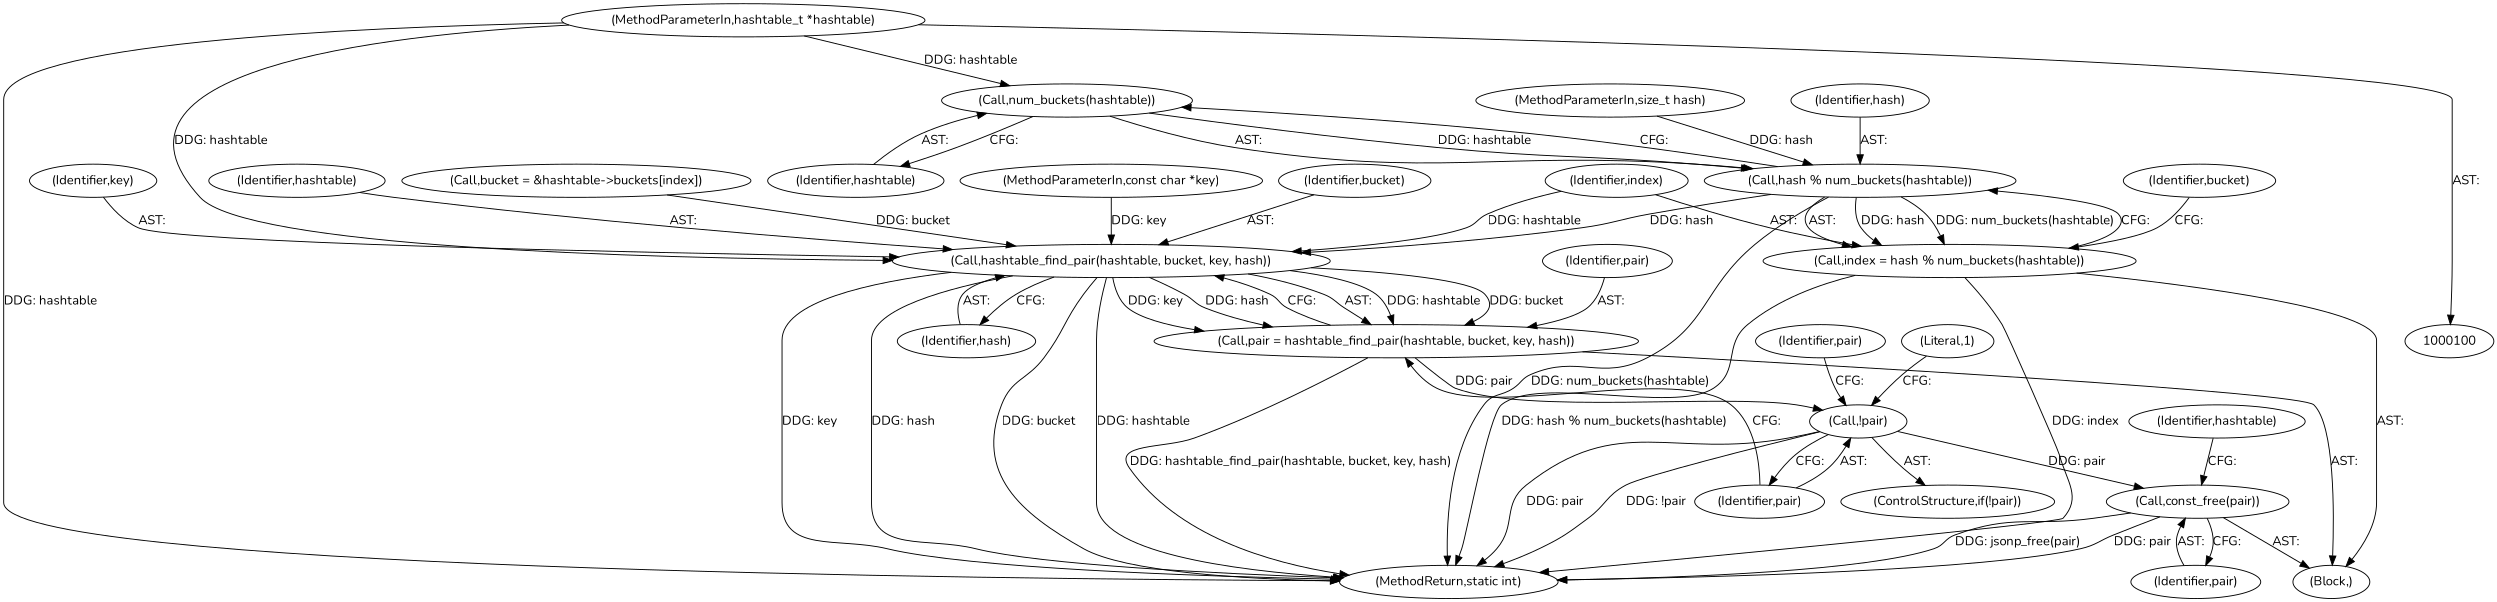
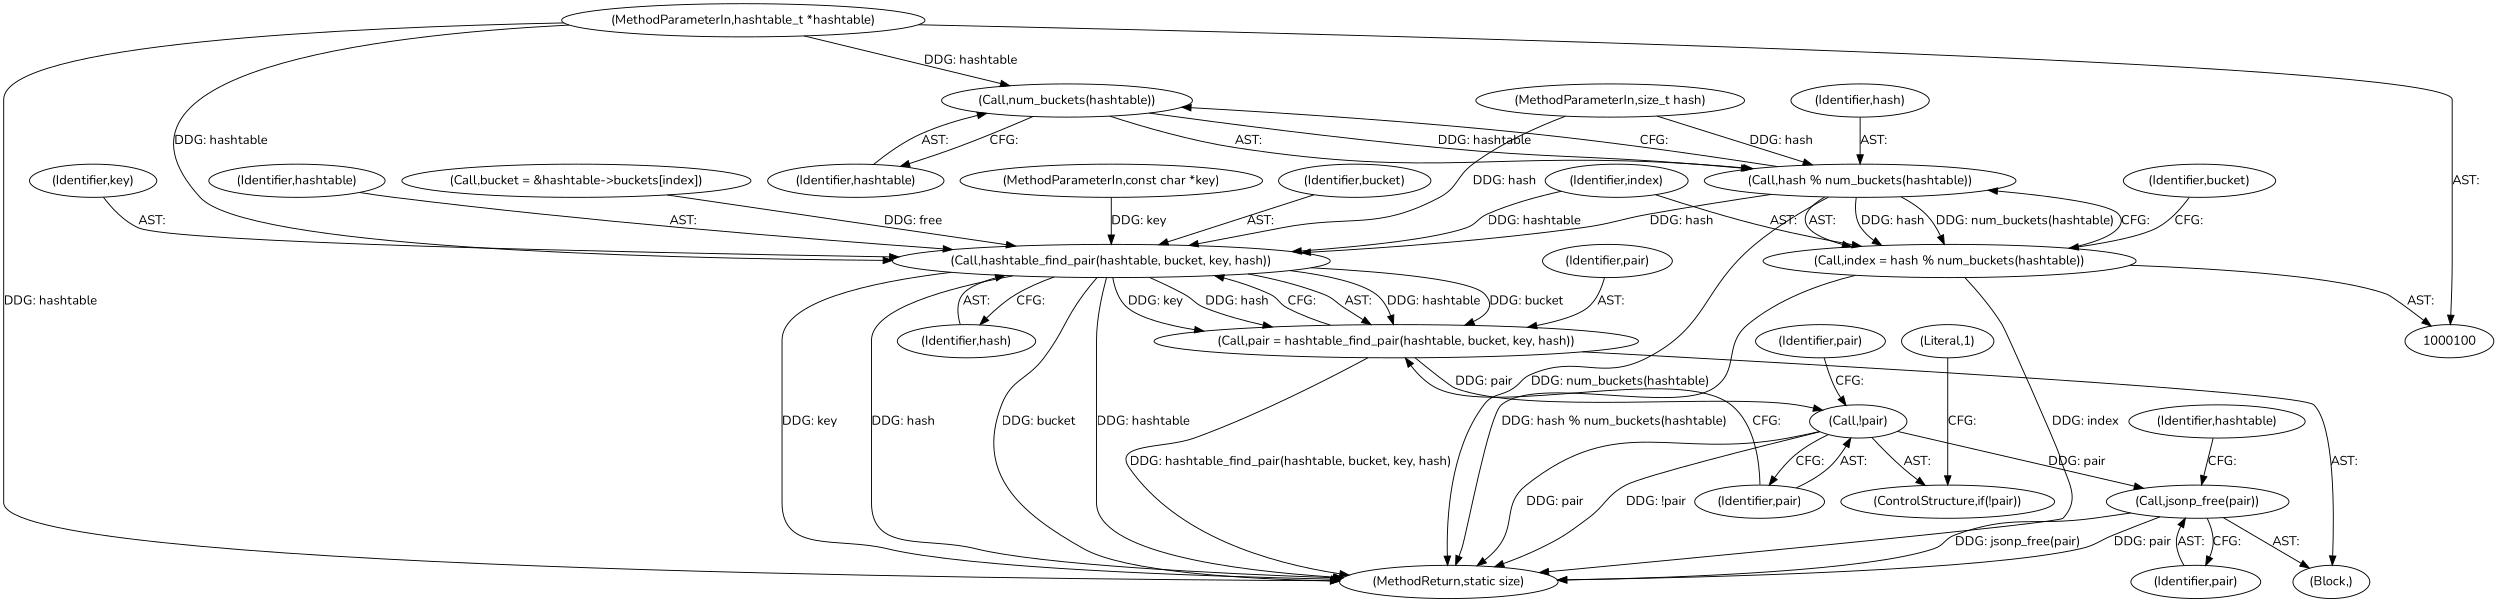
none -> (1396, 215)
(913, 221) -> (913, 221)
(2341, 317) -> (2282, 275)
(1901, 376) -> (1948, 417)
(2198, 502) -> (2198, 502)
(1449, 582) -> (1449, 582)
